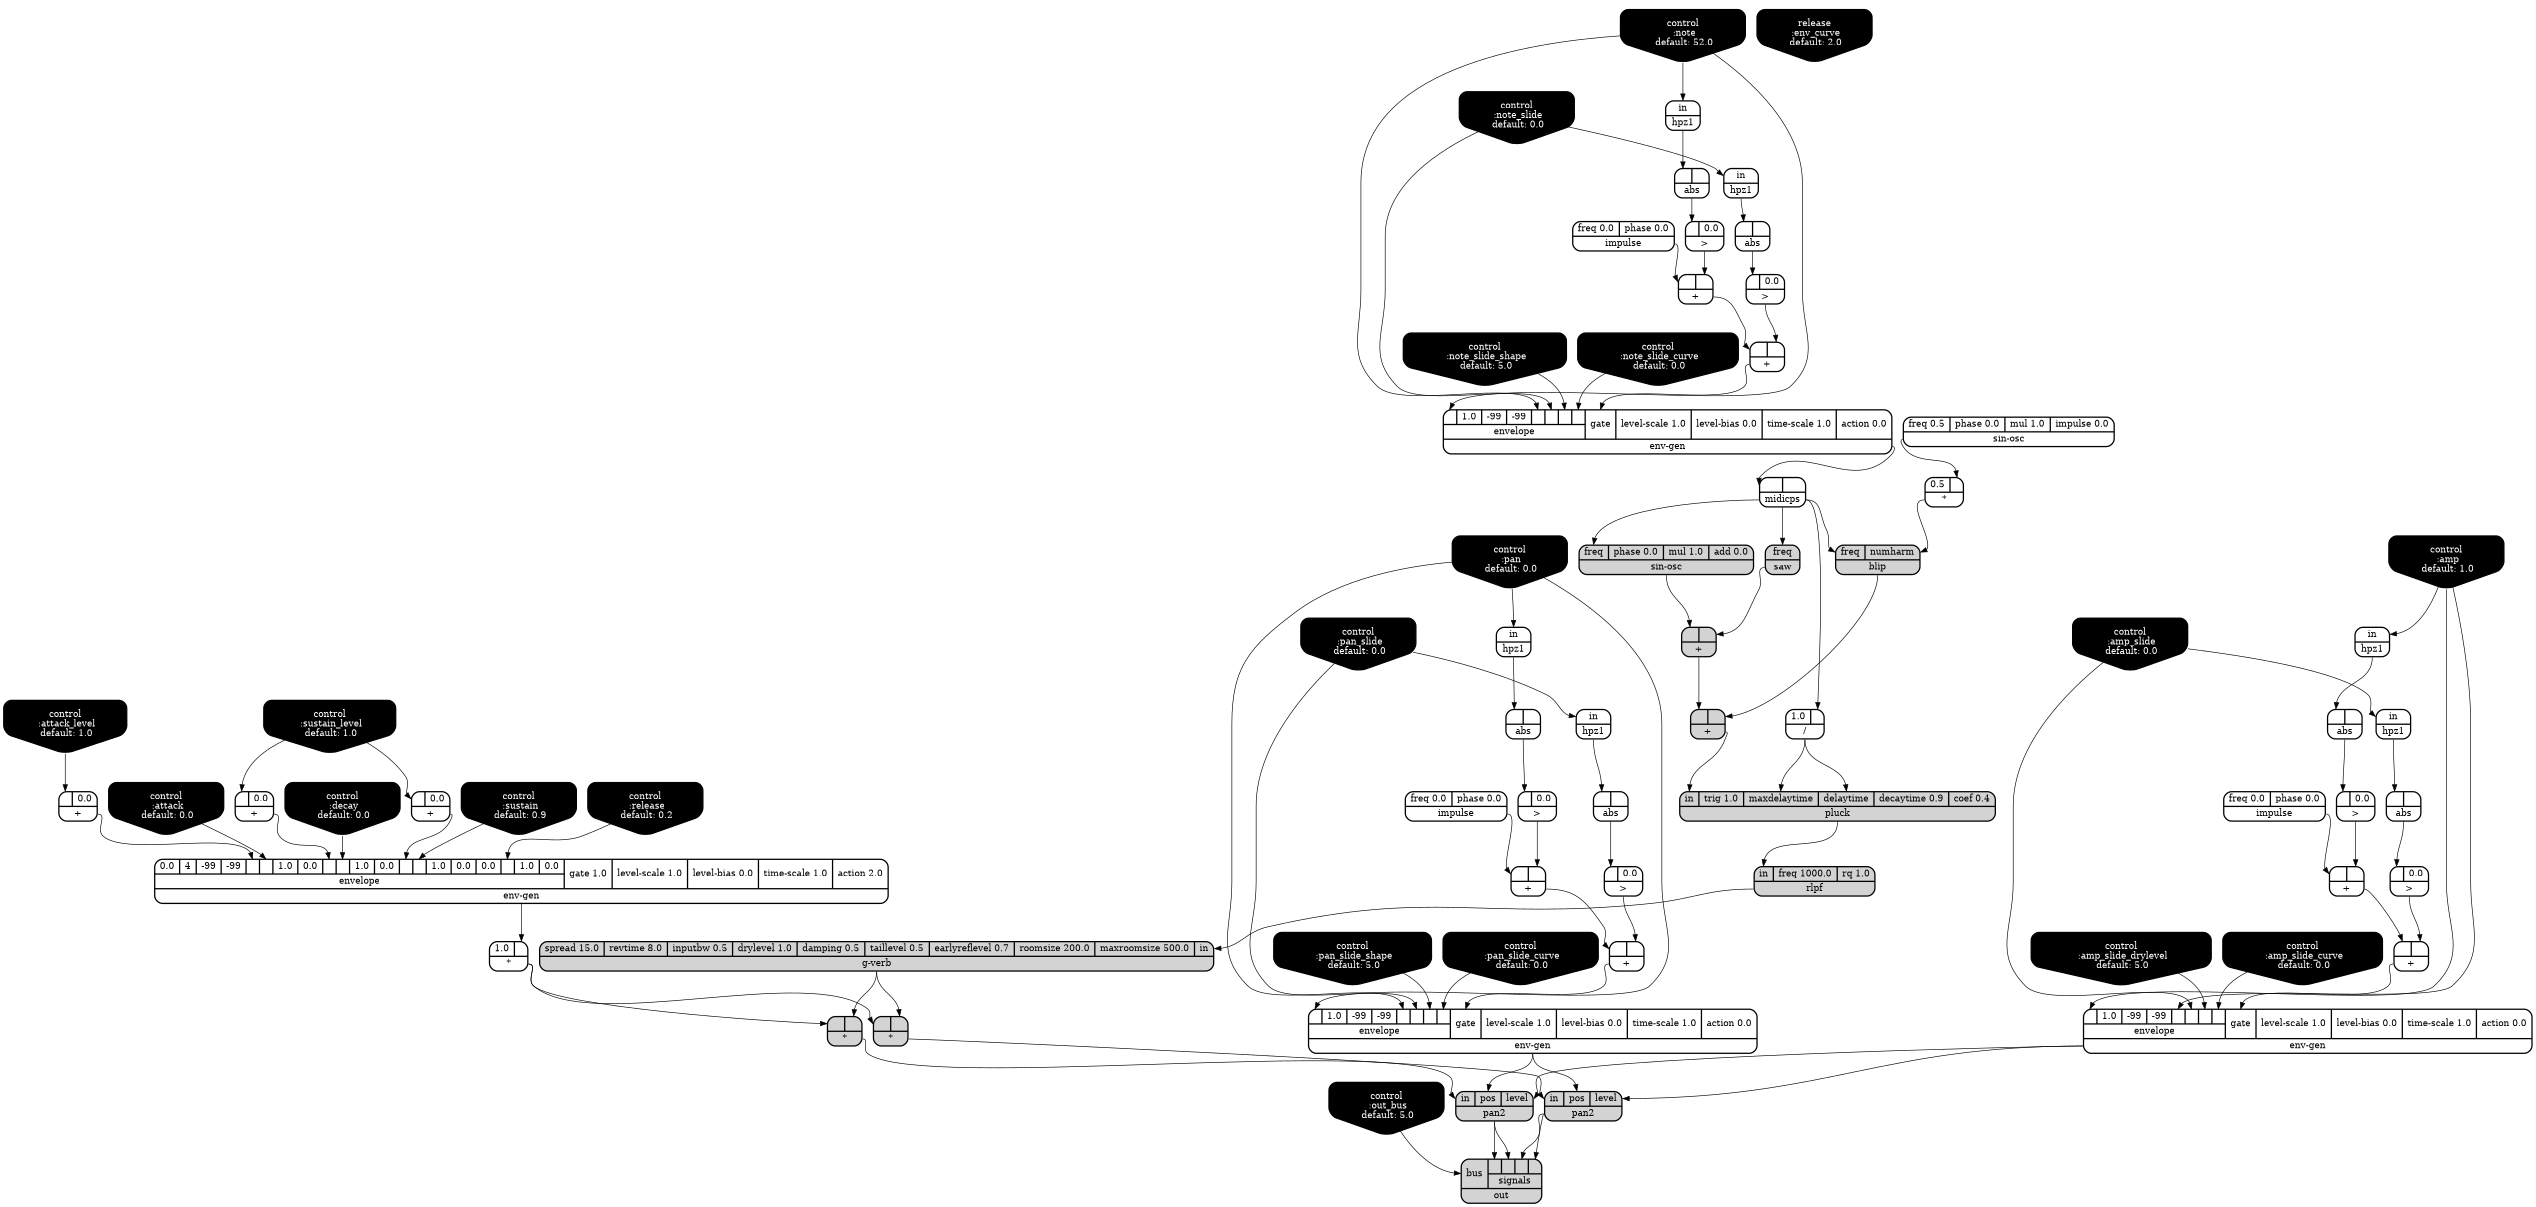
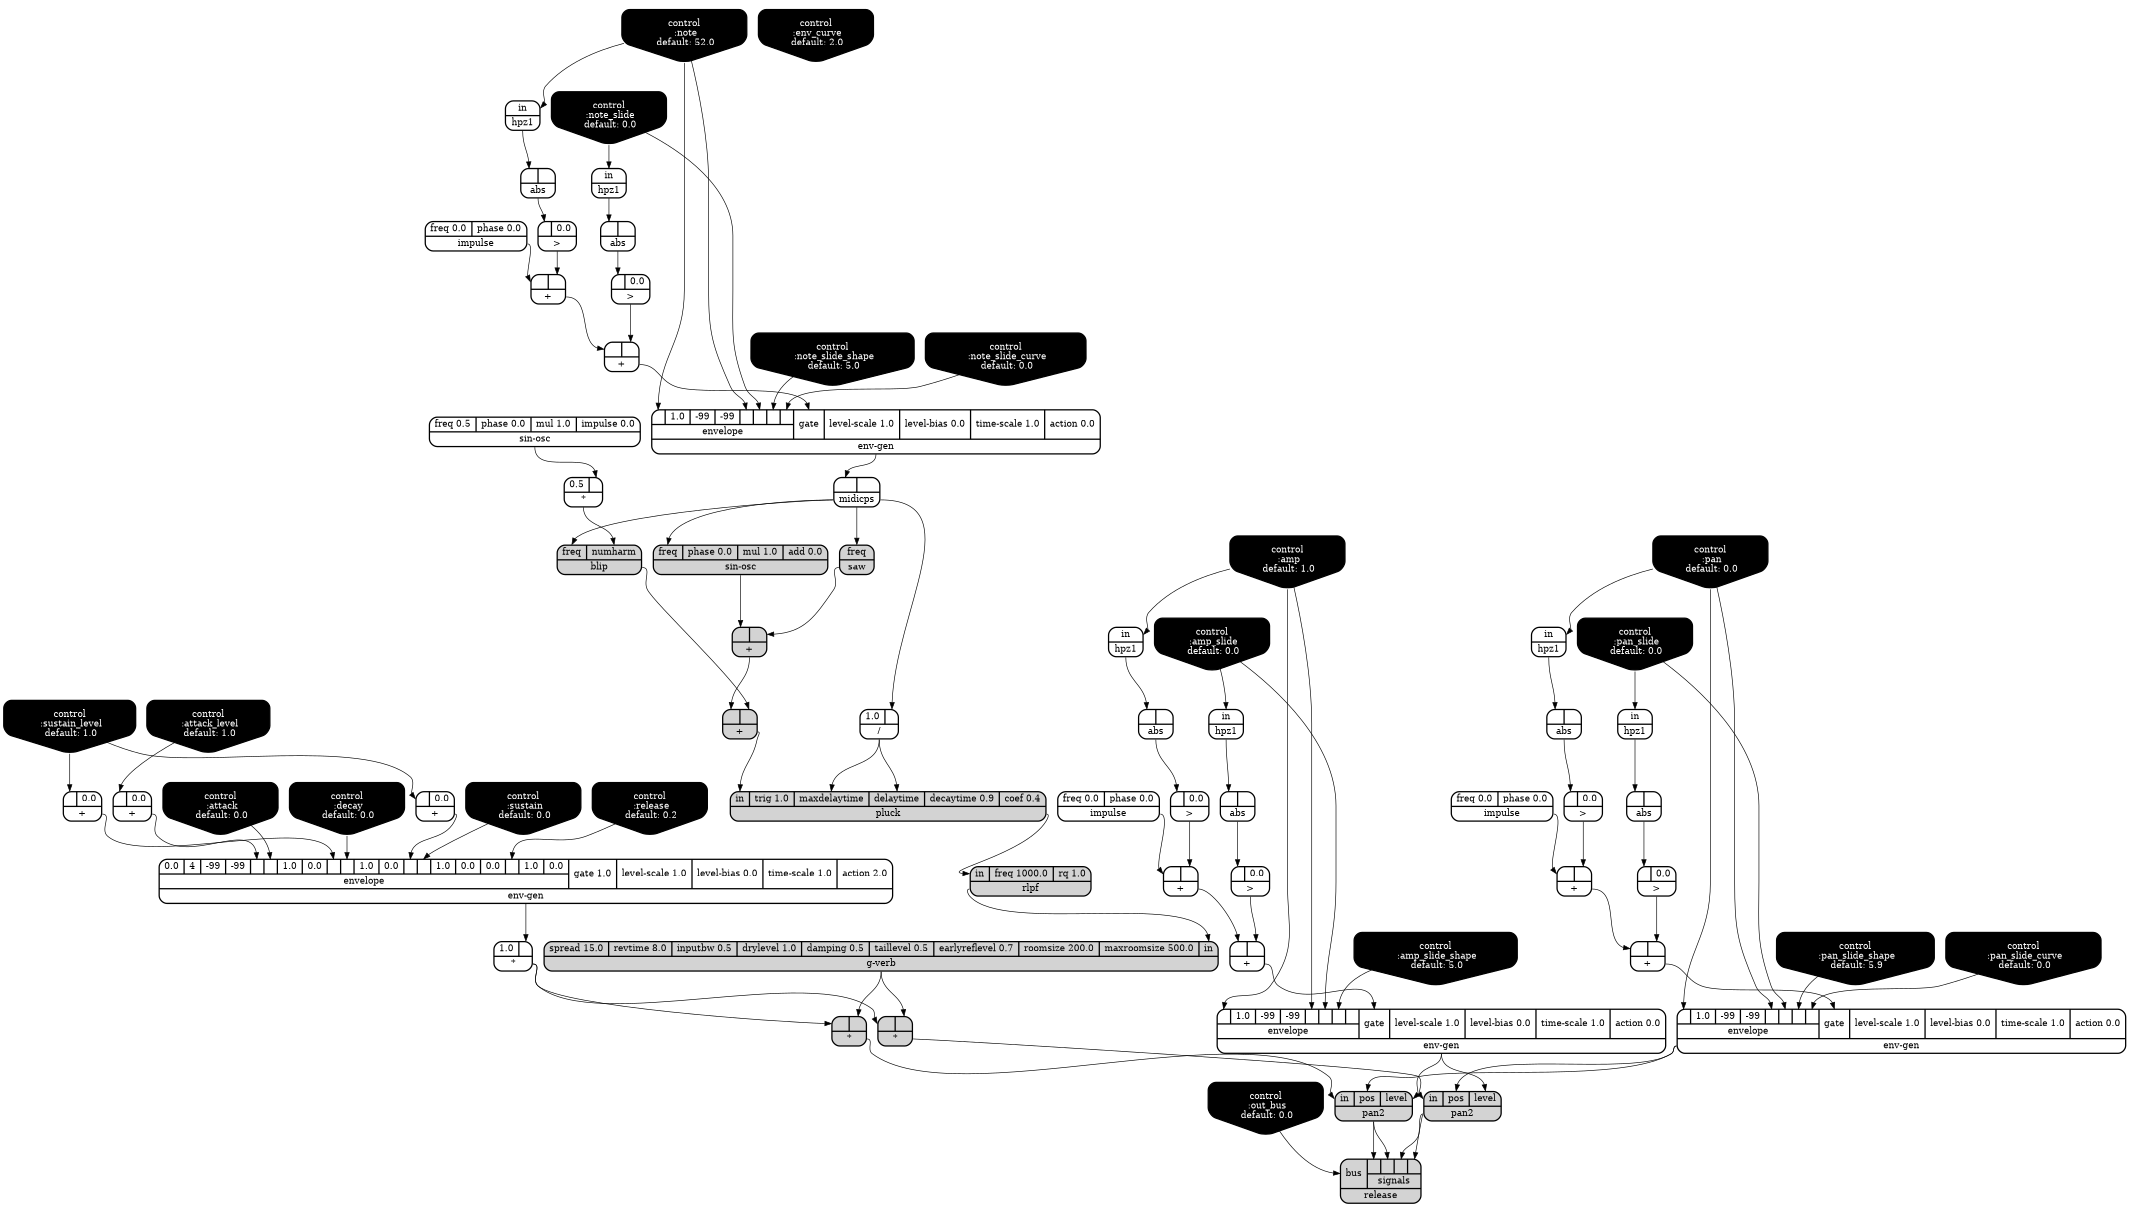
(1815, 33) -> (816, 33)
(519, 806) -> (523, 806)
(1353, 956) -> (1855, 956)
(2121, 956) -> (1436, 956)
(2303, 956) -> none
(1386, 1106) -> (1266, 1106)
(1501, 1196) -> (1381, 1196)
